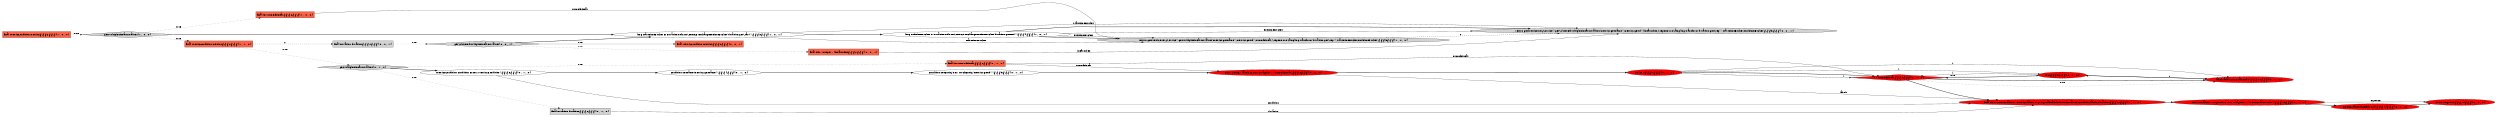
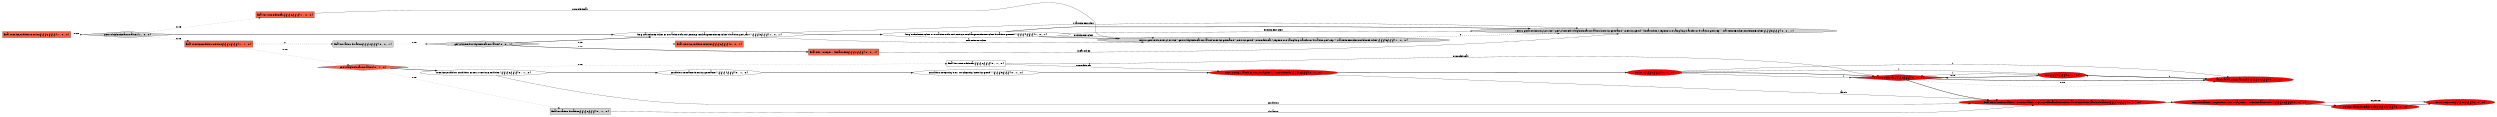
(606, 44) -> (606, 44)
(659, 50) -> (659, 50)
(976, 63) -> (976, 63)
(363, 67) -> (363, 67)
